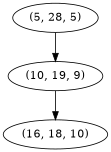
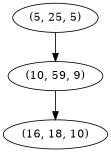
(55, 18) -> (55, 18)
(55, 76) -> (55, 76)
